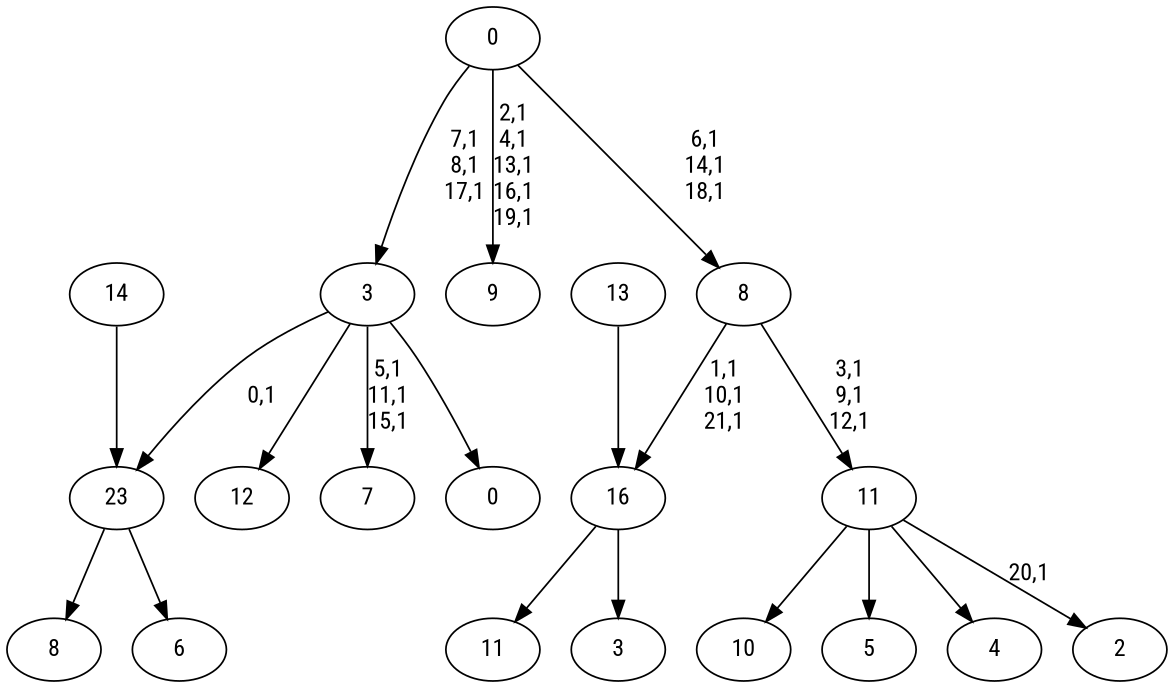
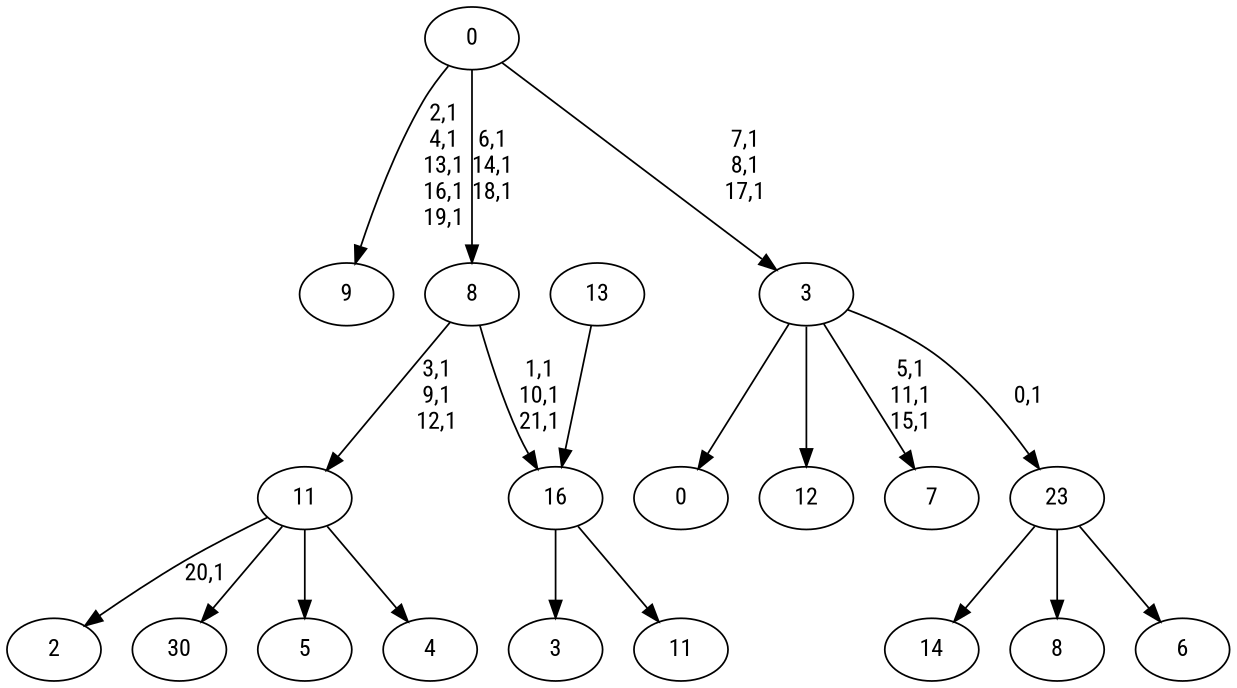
(117, 387) -> (1000, 567)
(744, 650) -> (179, 650)
